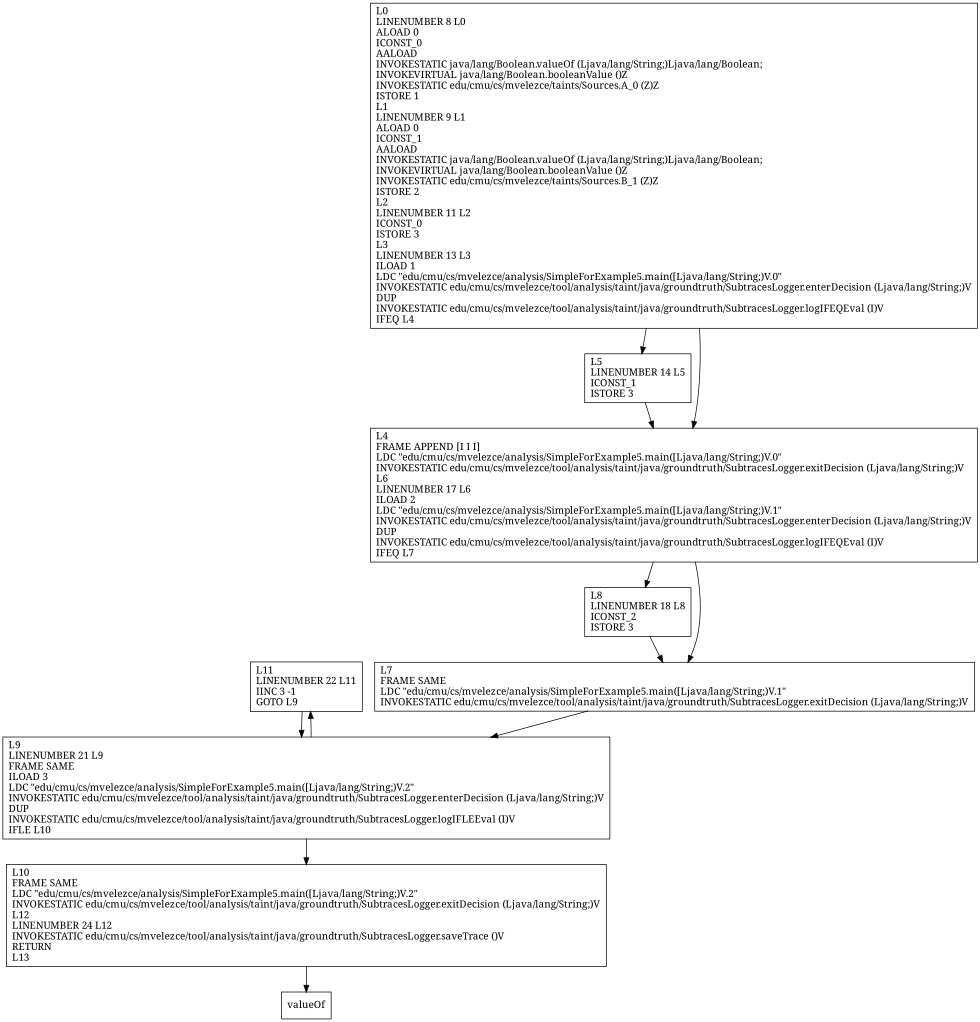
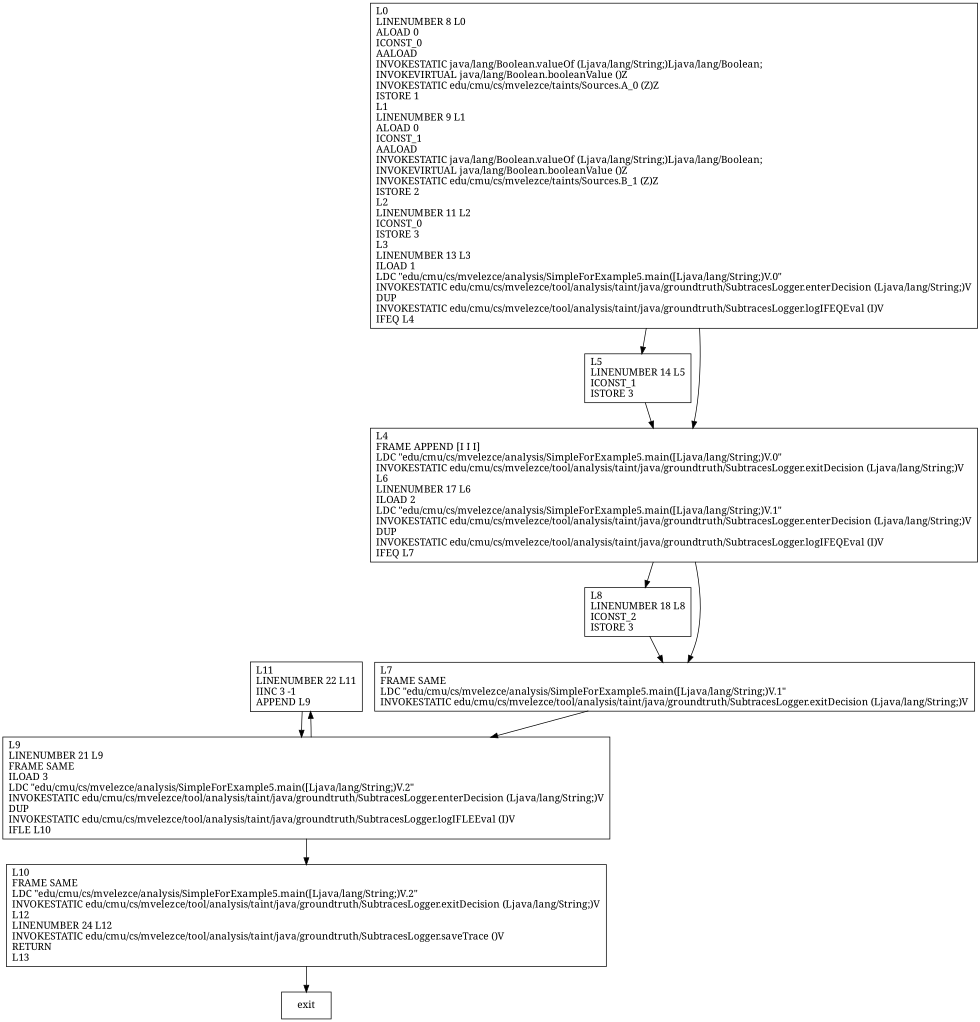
(306, 687) -> (306, 687)
(306, 1005) -> (306, 1005)
